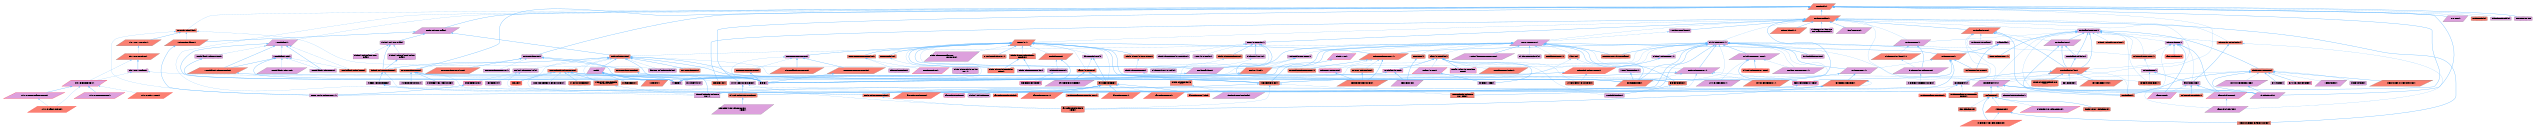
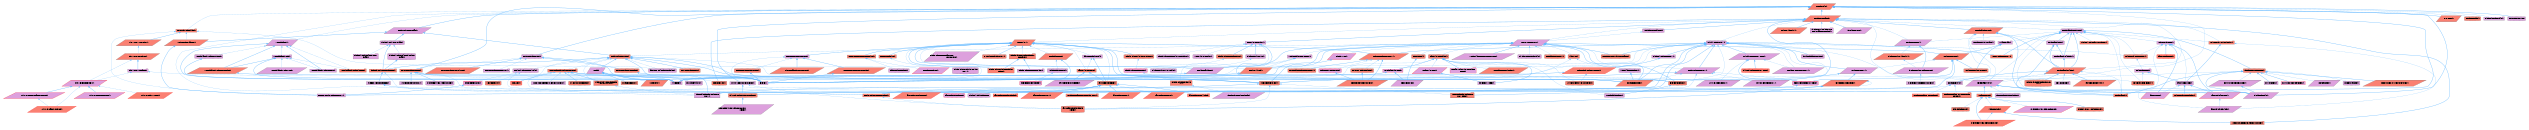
(2456, 19) -> (2449, 19)
(2062, 43) -> (2055, 43)
(493, 83) -> (493, 83)
(1766, 83) -> (1766, 83)
